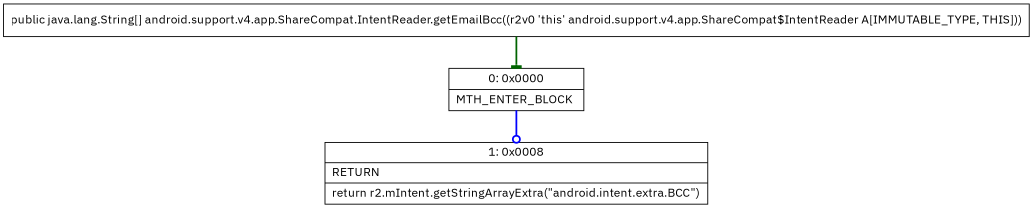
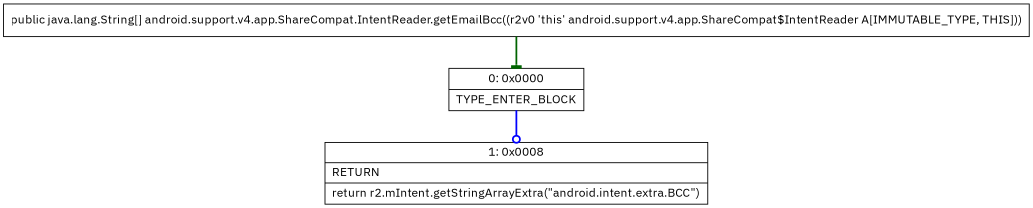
(515, 100) -> (516, 100)
